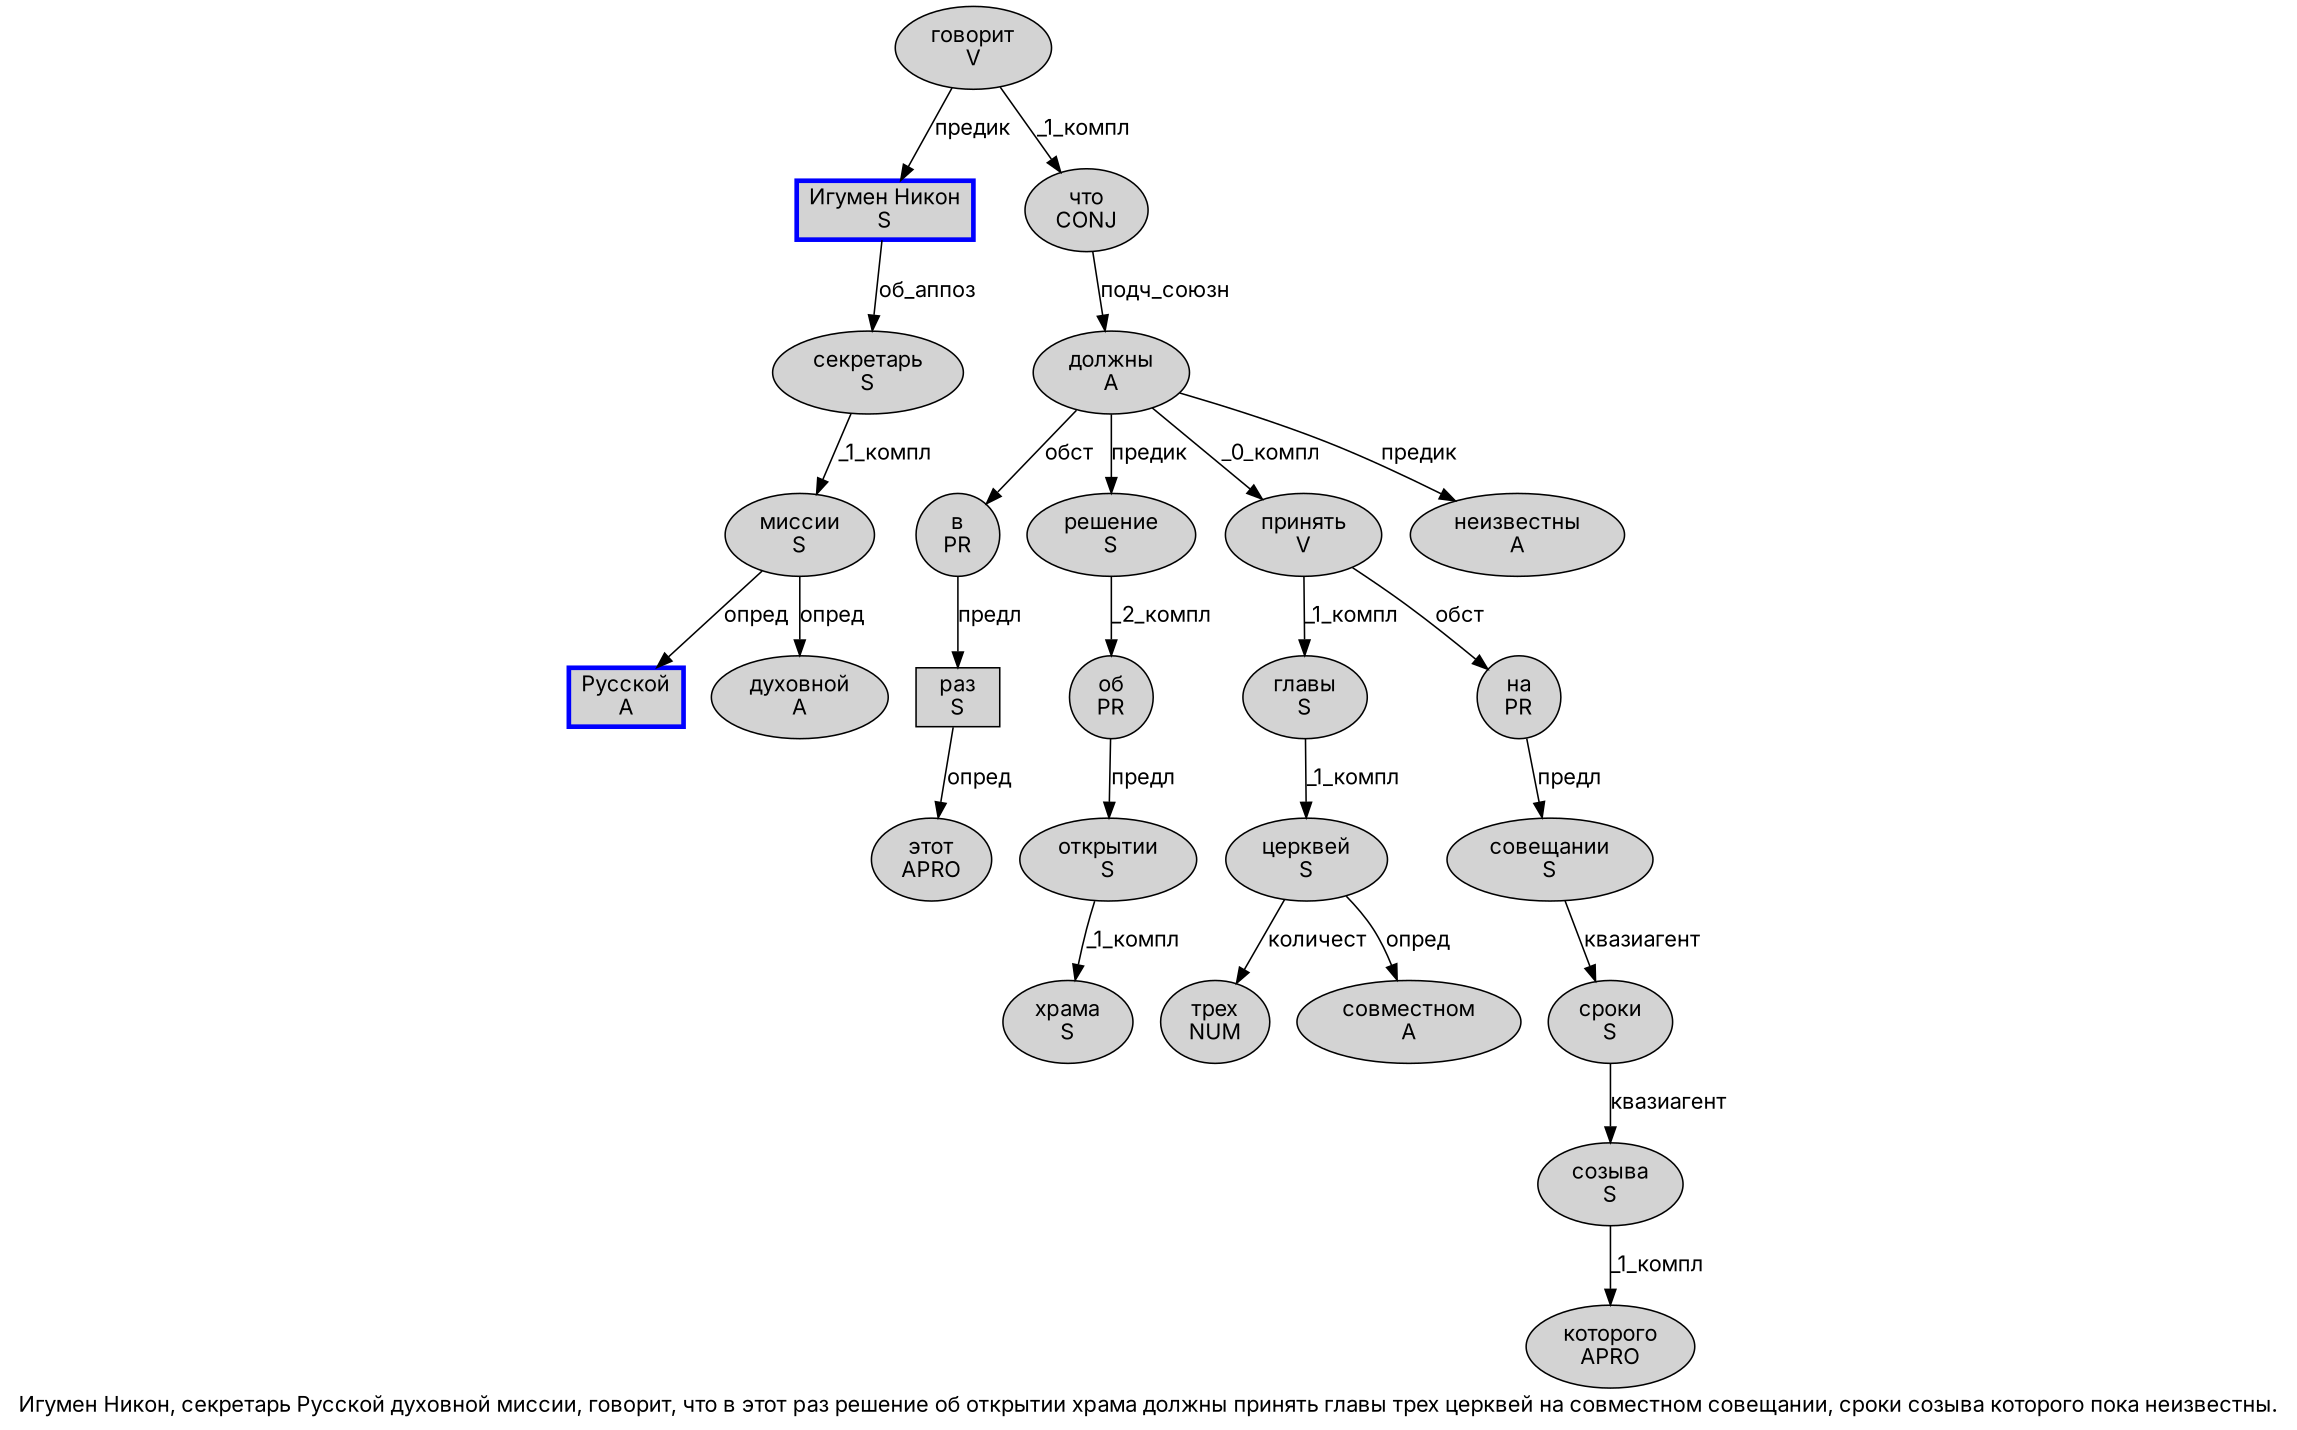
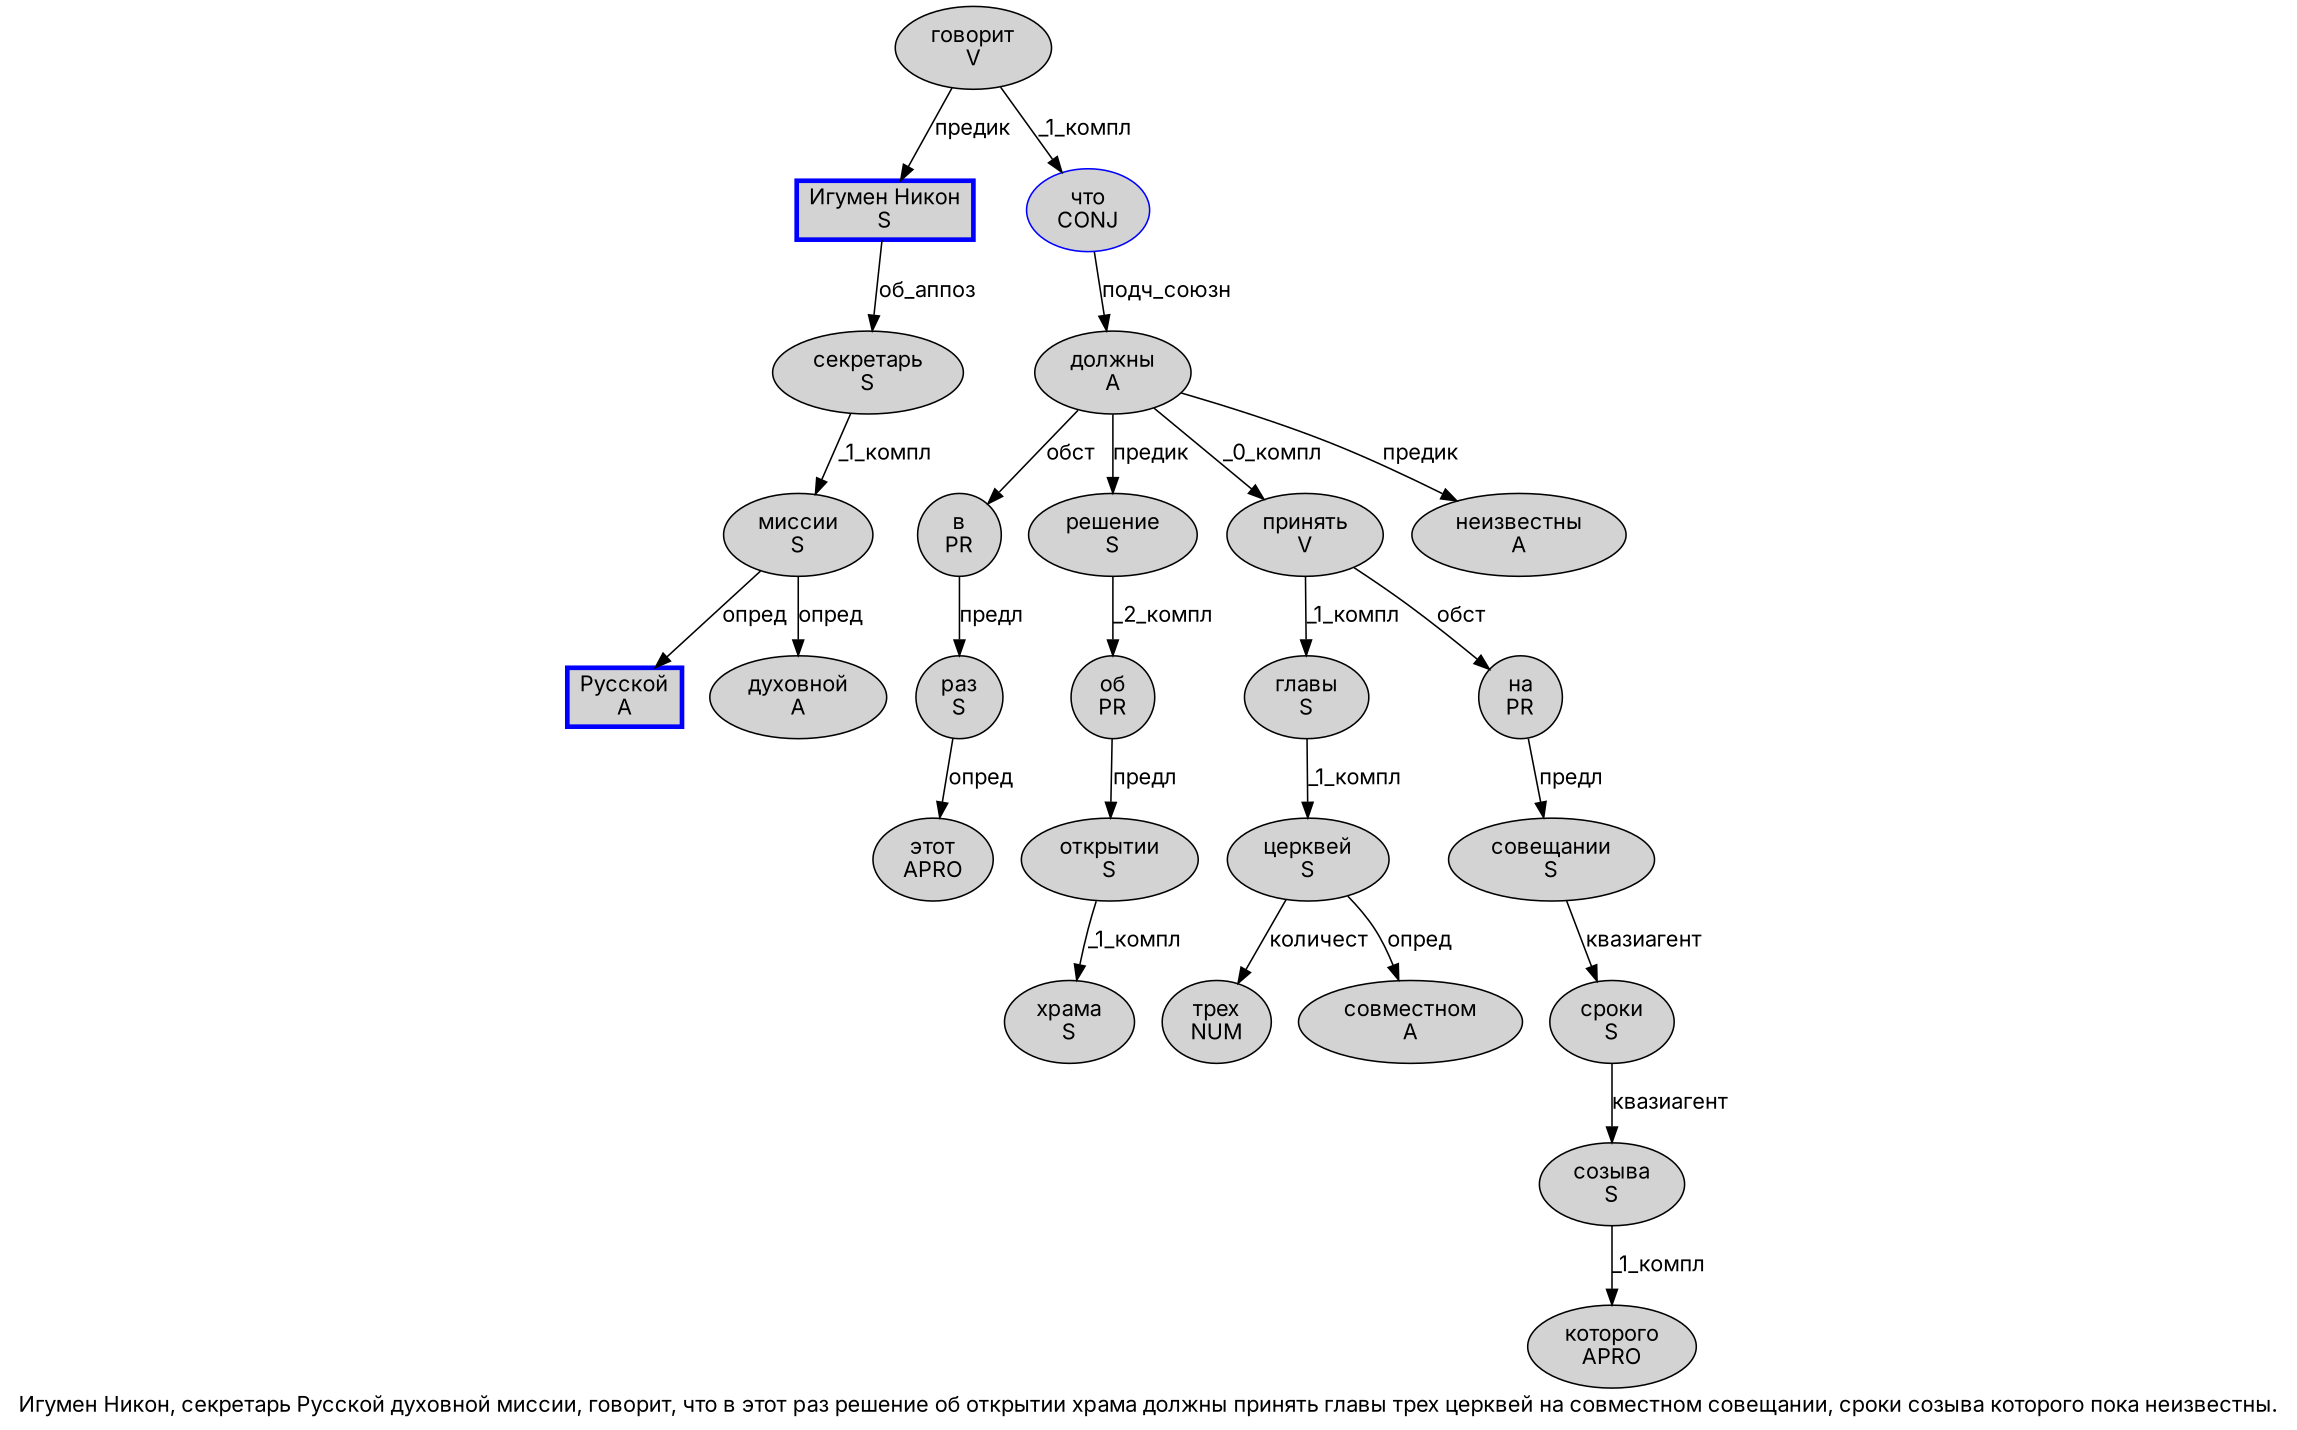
(1087, 210) -> (1088, 210)
(958, 697) -> (959, 697)
